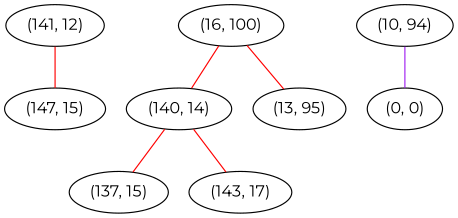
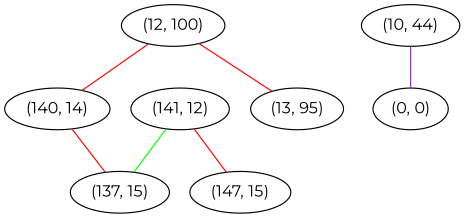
(231, 25) -> (173, 25)
(405, 25) -> (411, 25)
none -> (150, 151)
(240, 192) -> none
